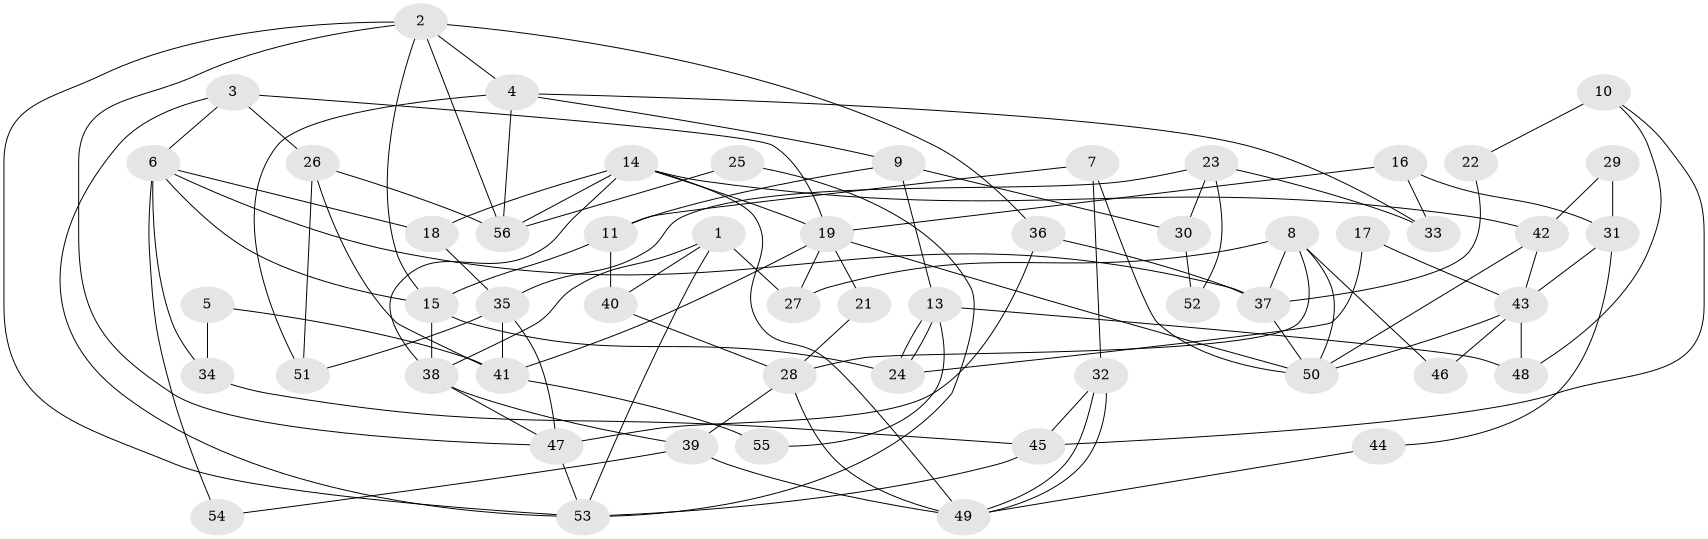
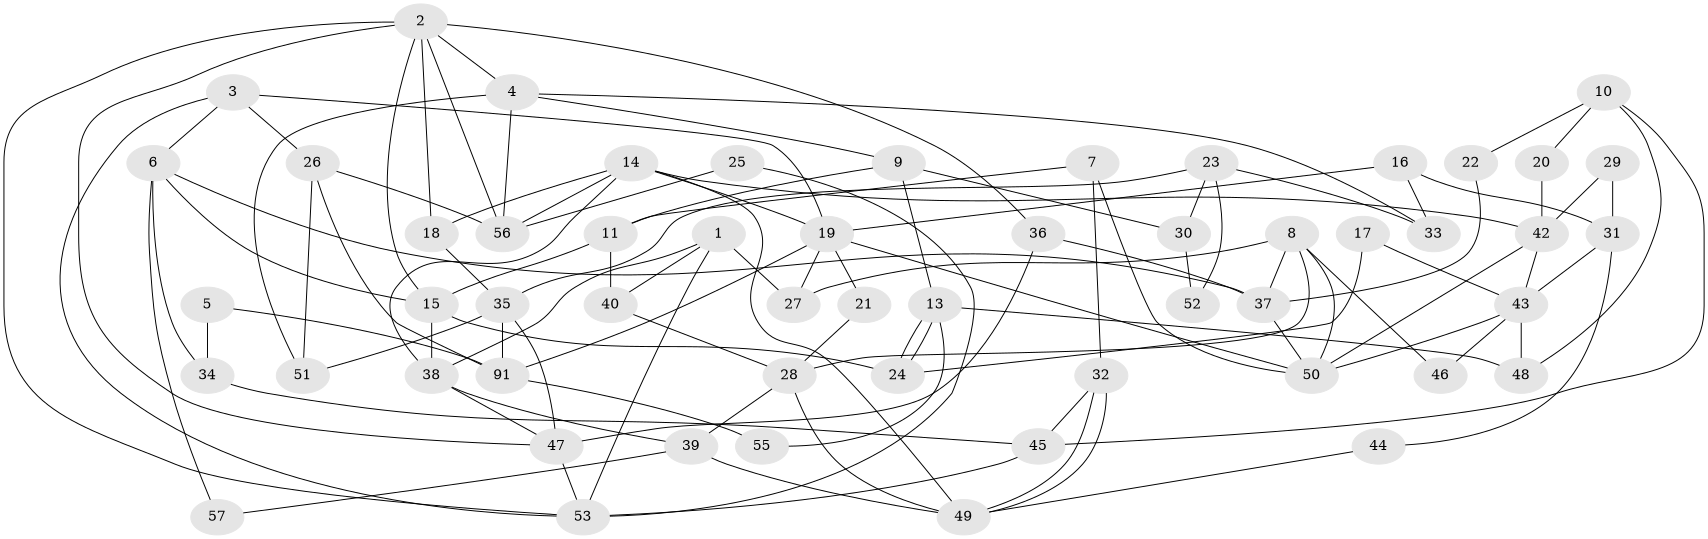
none -> (1542, 163)
(293, 199) -> (426, 128)
(502, 376) -> (502, 376)
(217, 517) -> (217, 517)
